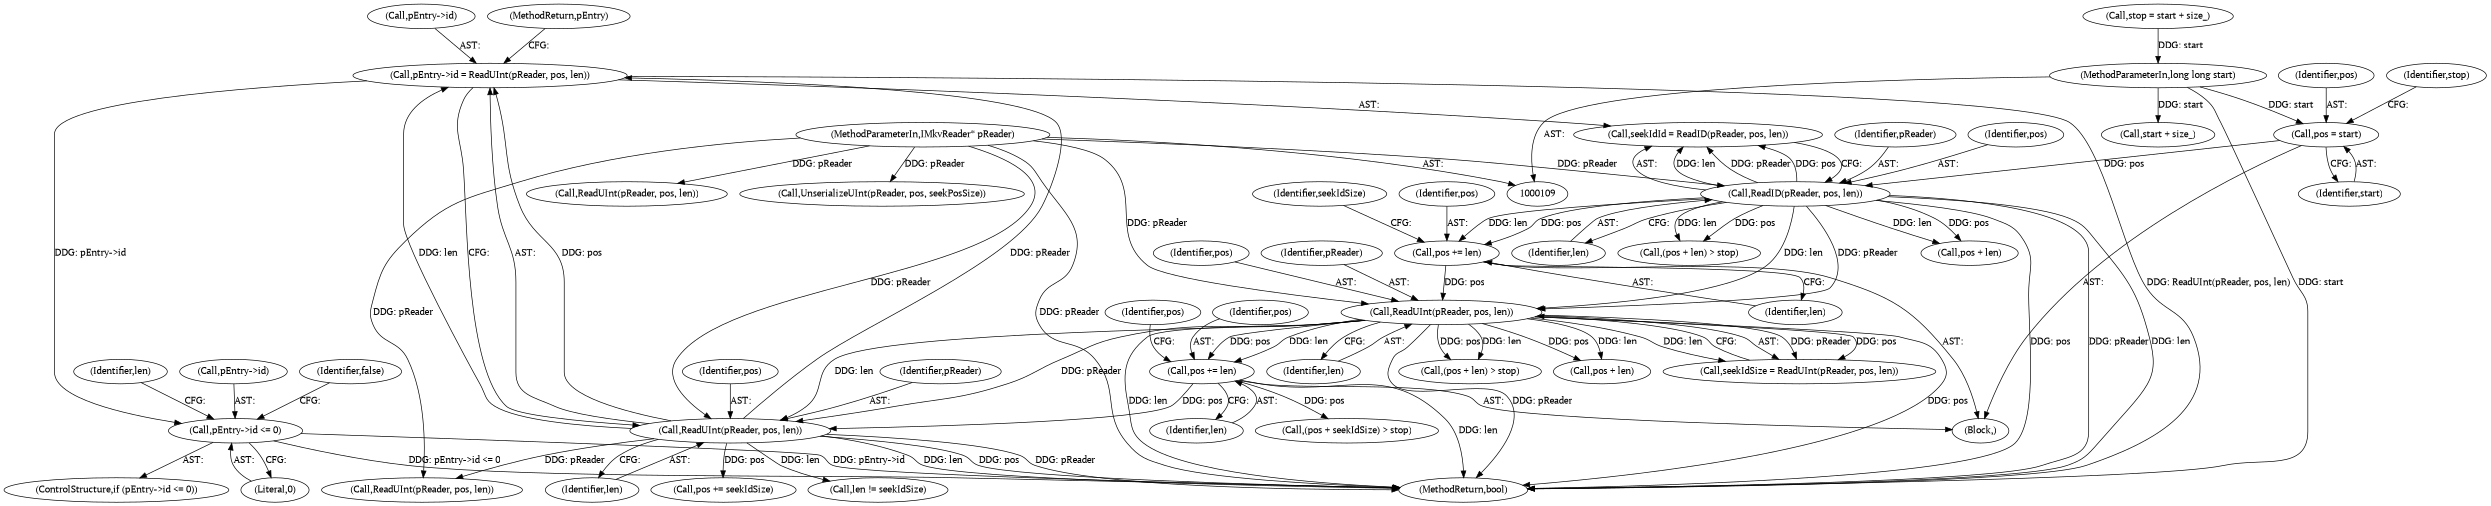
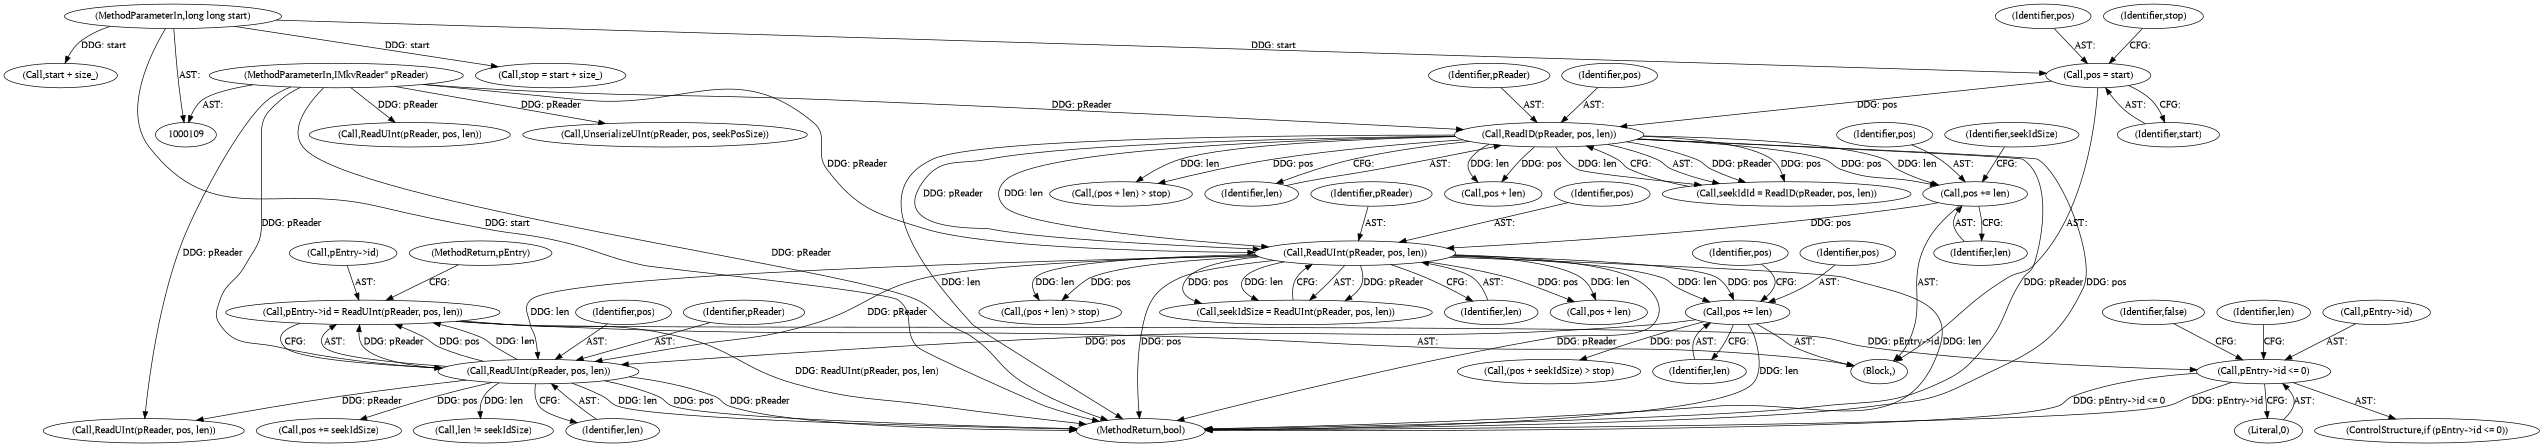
(2158, 43) -> (363, 46)
(1111, 98) -> (1222, 338)
